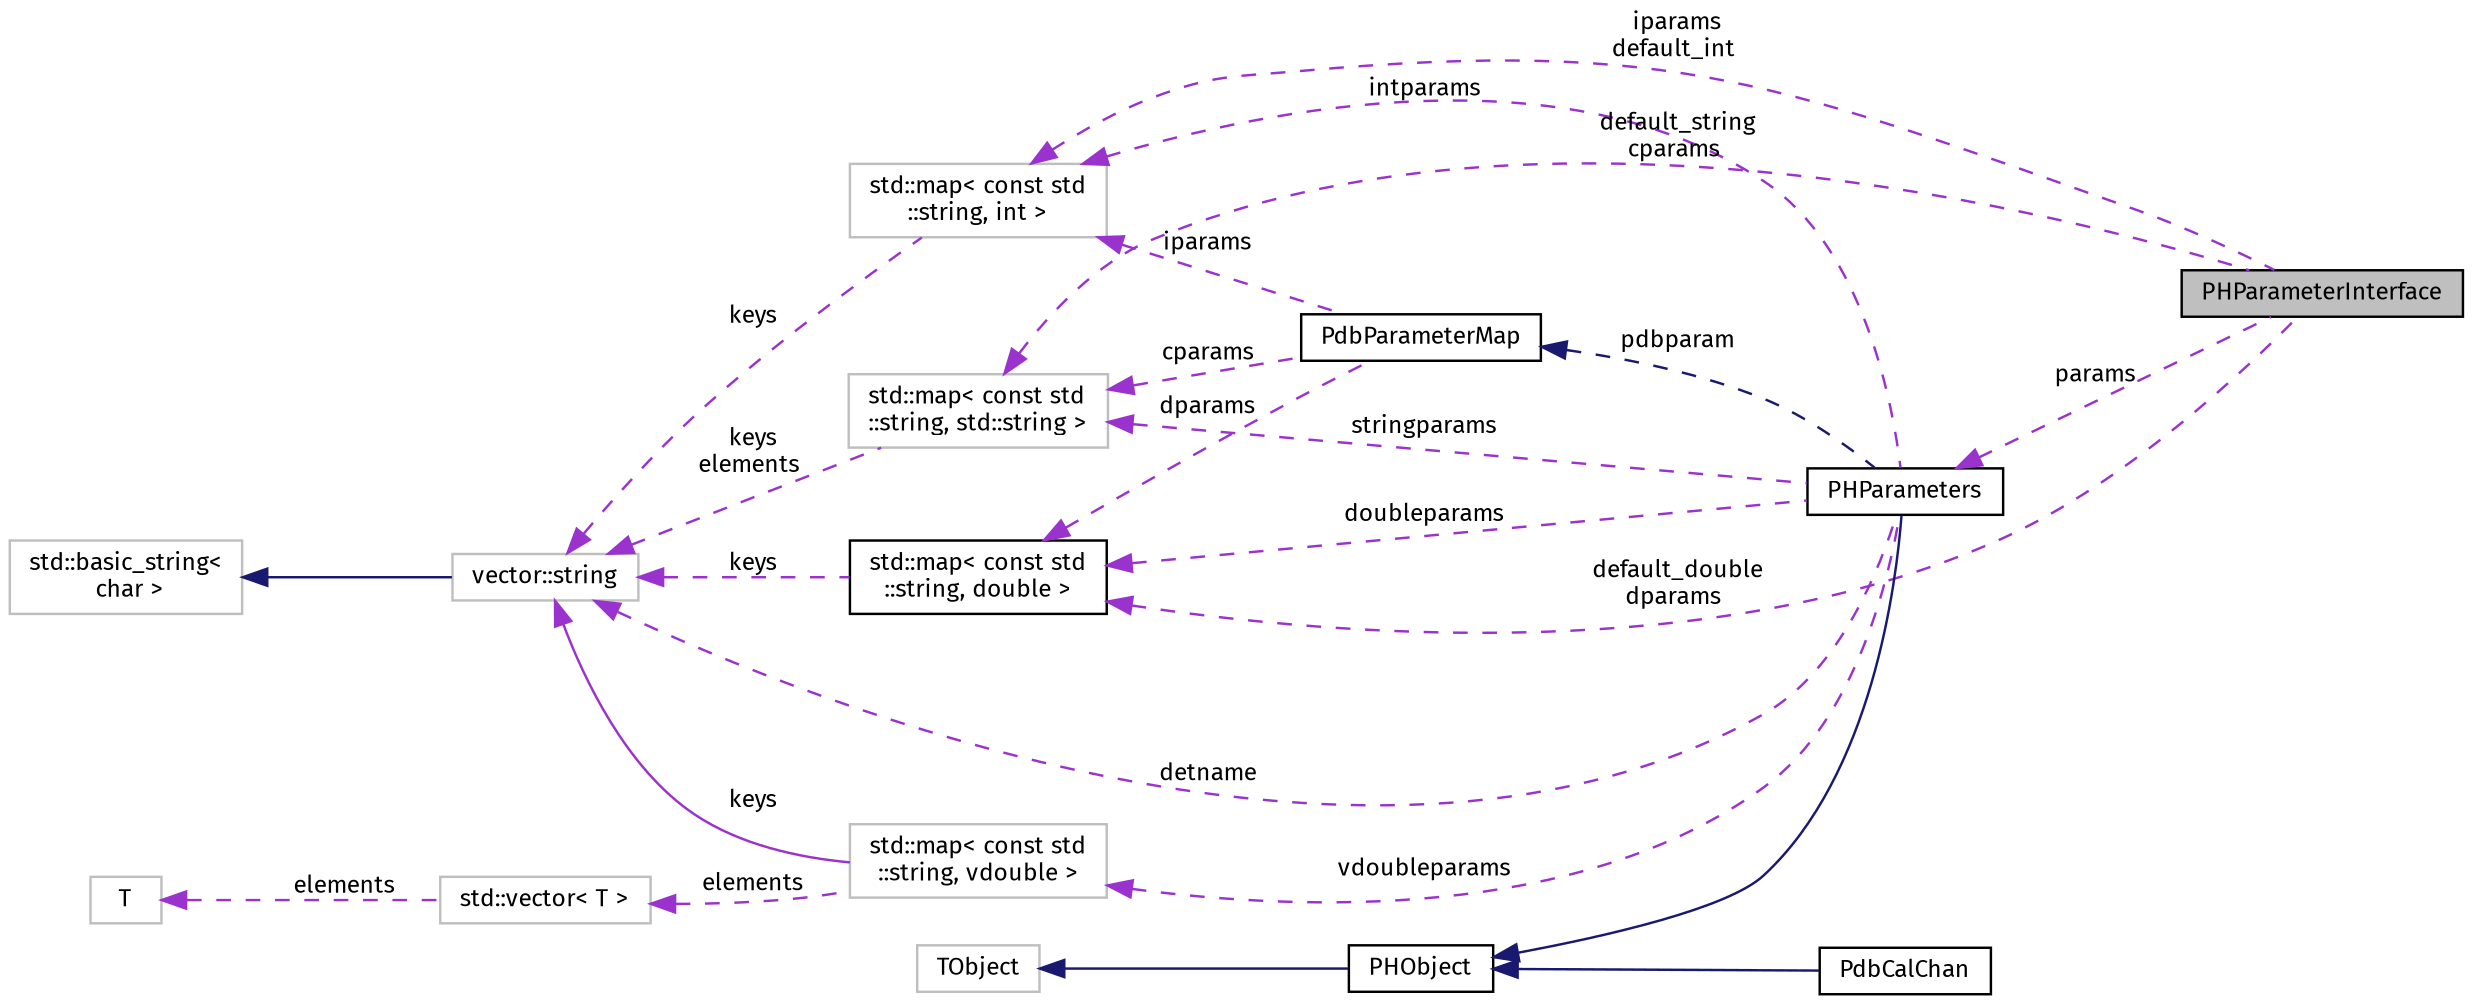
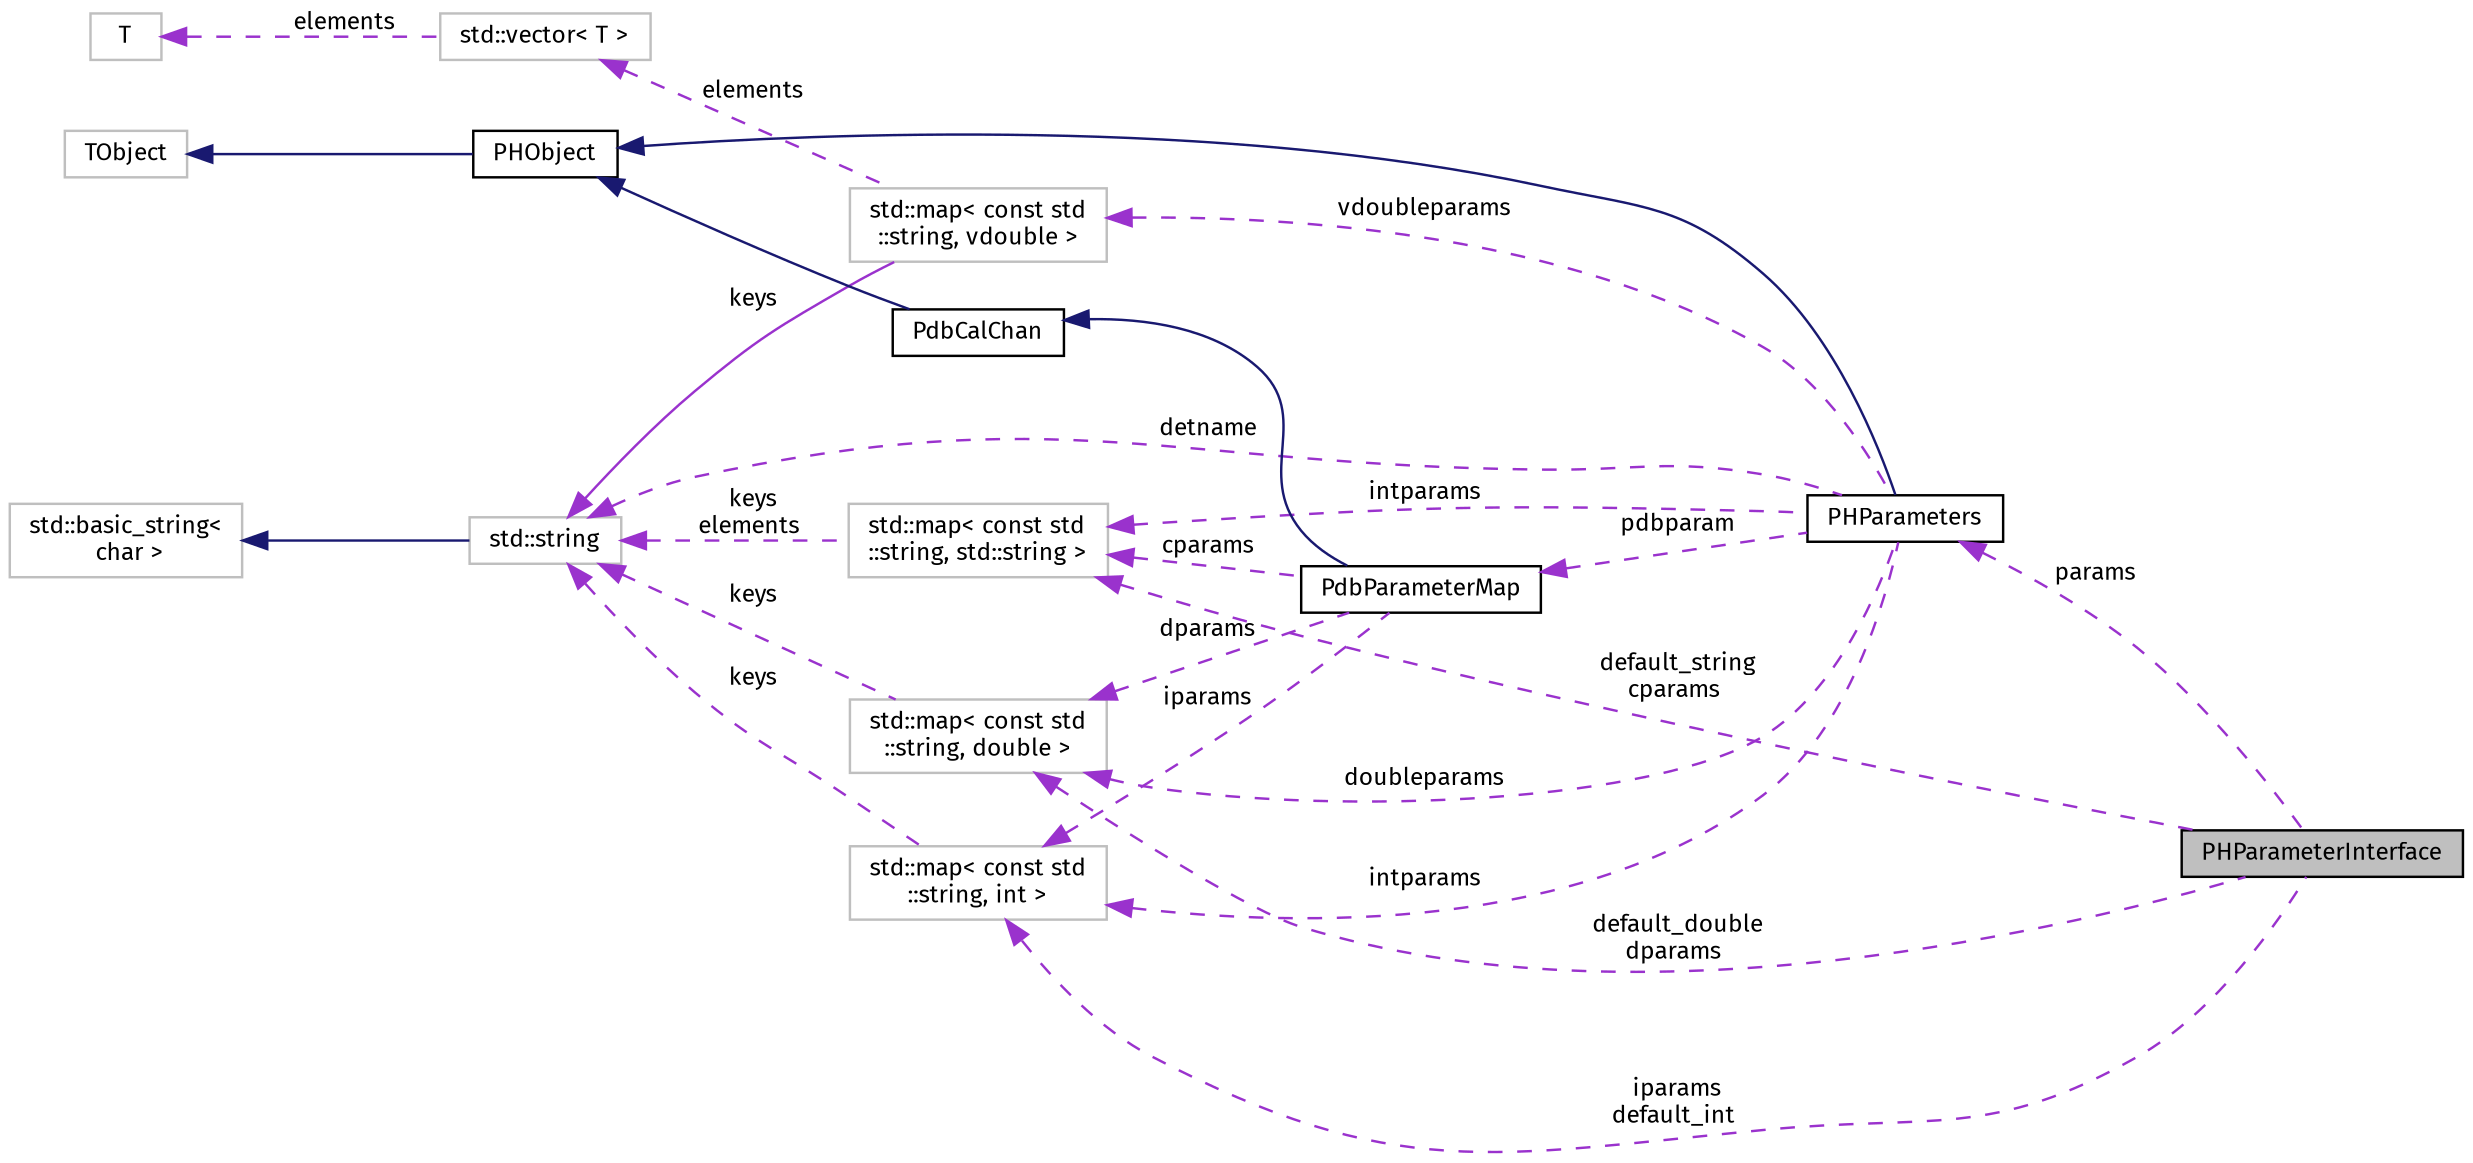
(1730, 387) -> (1687, 551)
none -> (1275, 389)
(1421, 427) -> (1421, 493)
(545, 577) -> (545, 541)
(978, 577) -> (978, 736)
